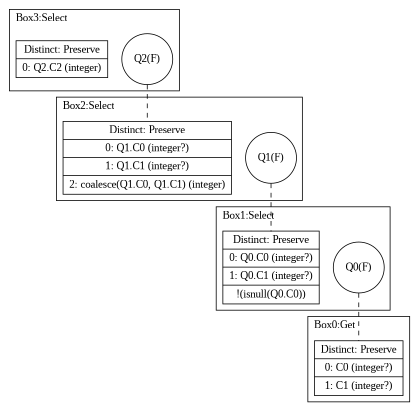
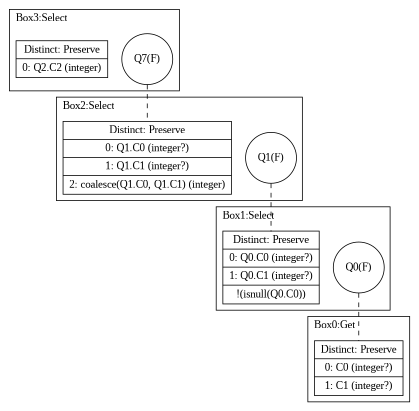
(147, 59) -> (147, 59)
